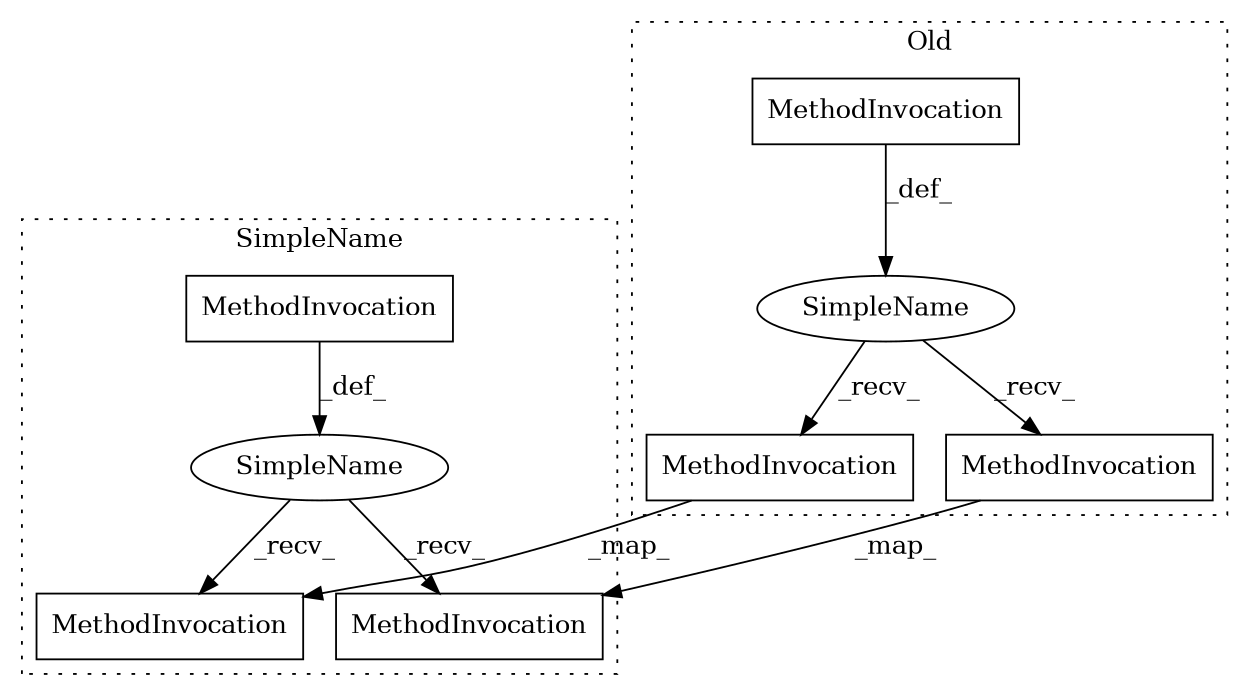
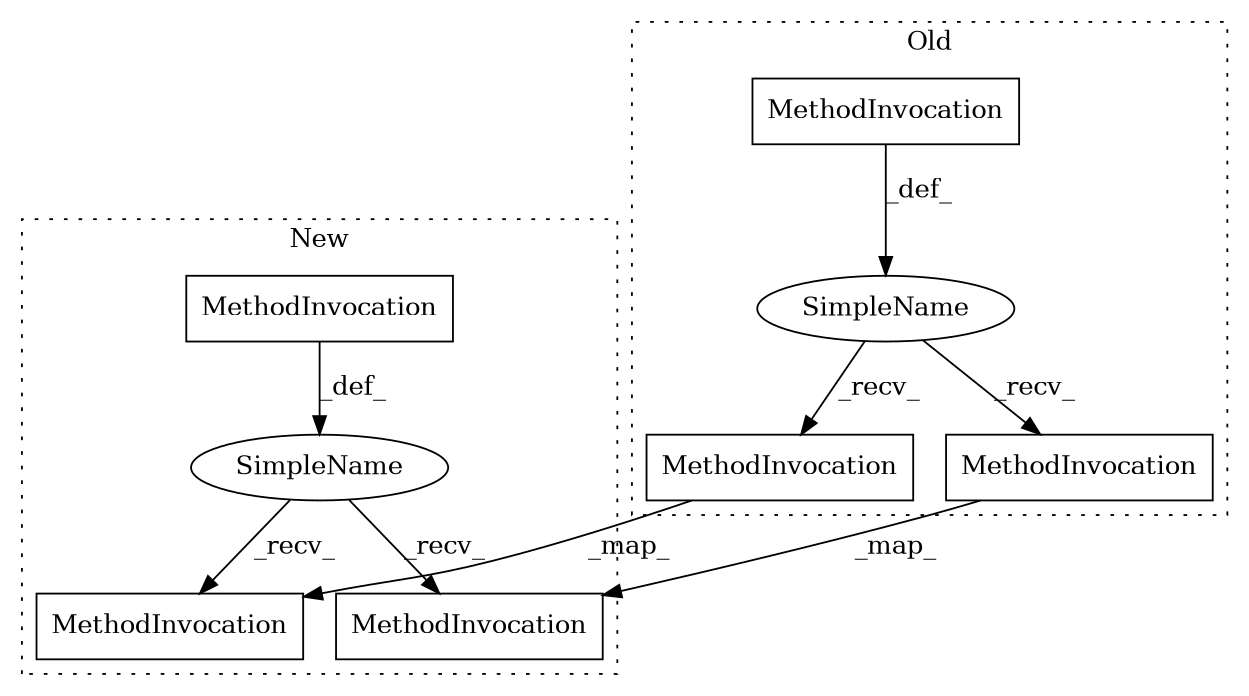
(320, 240) -> (320, 240)
